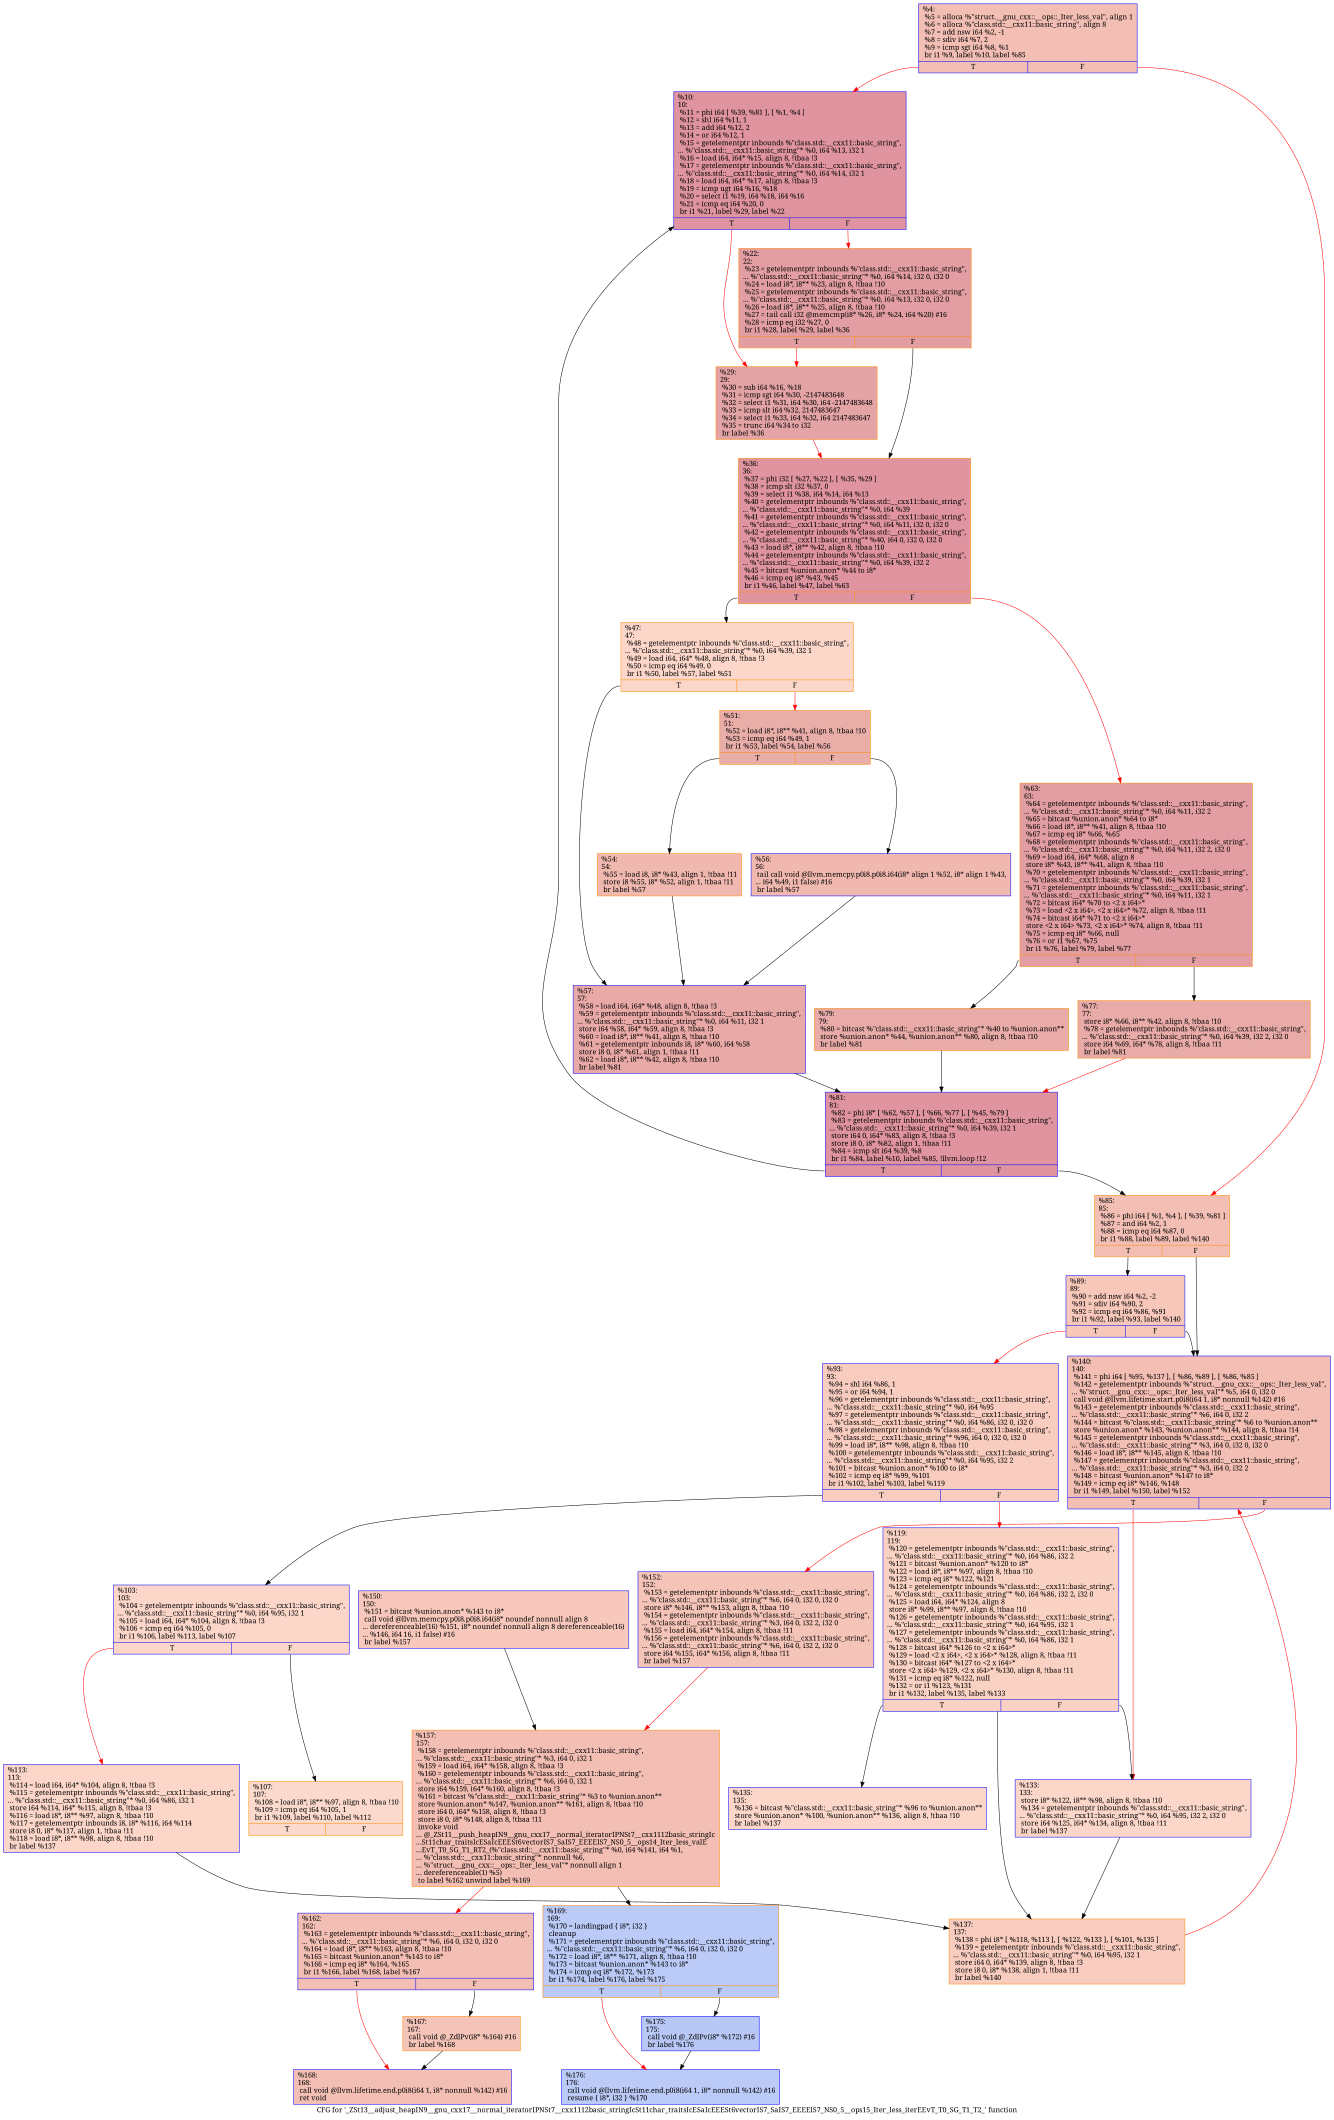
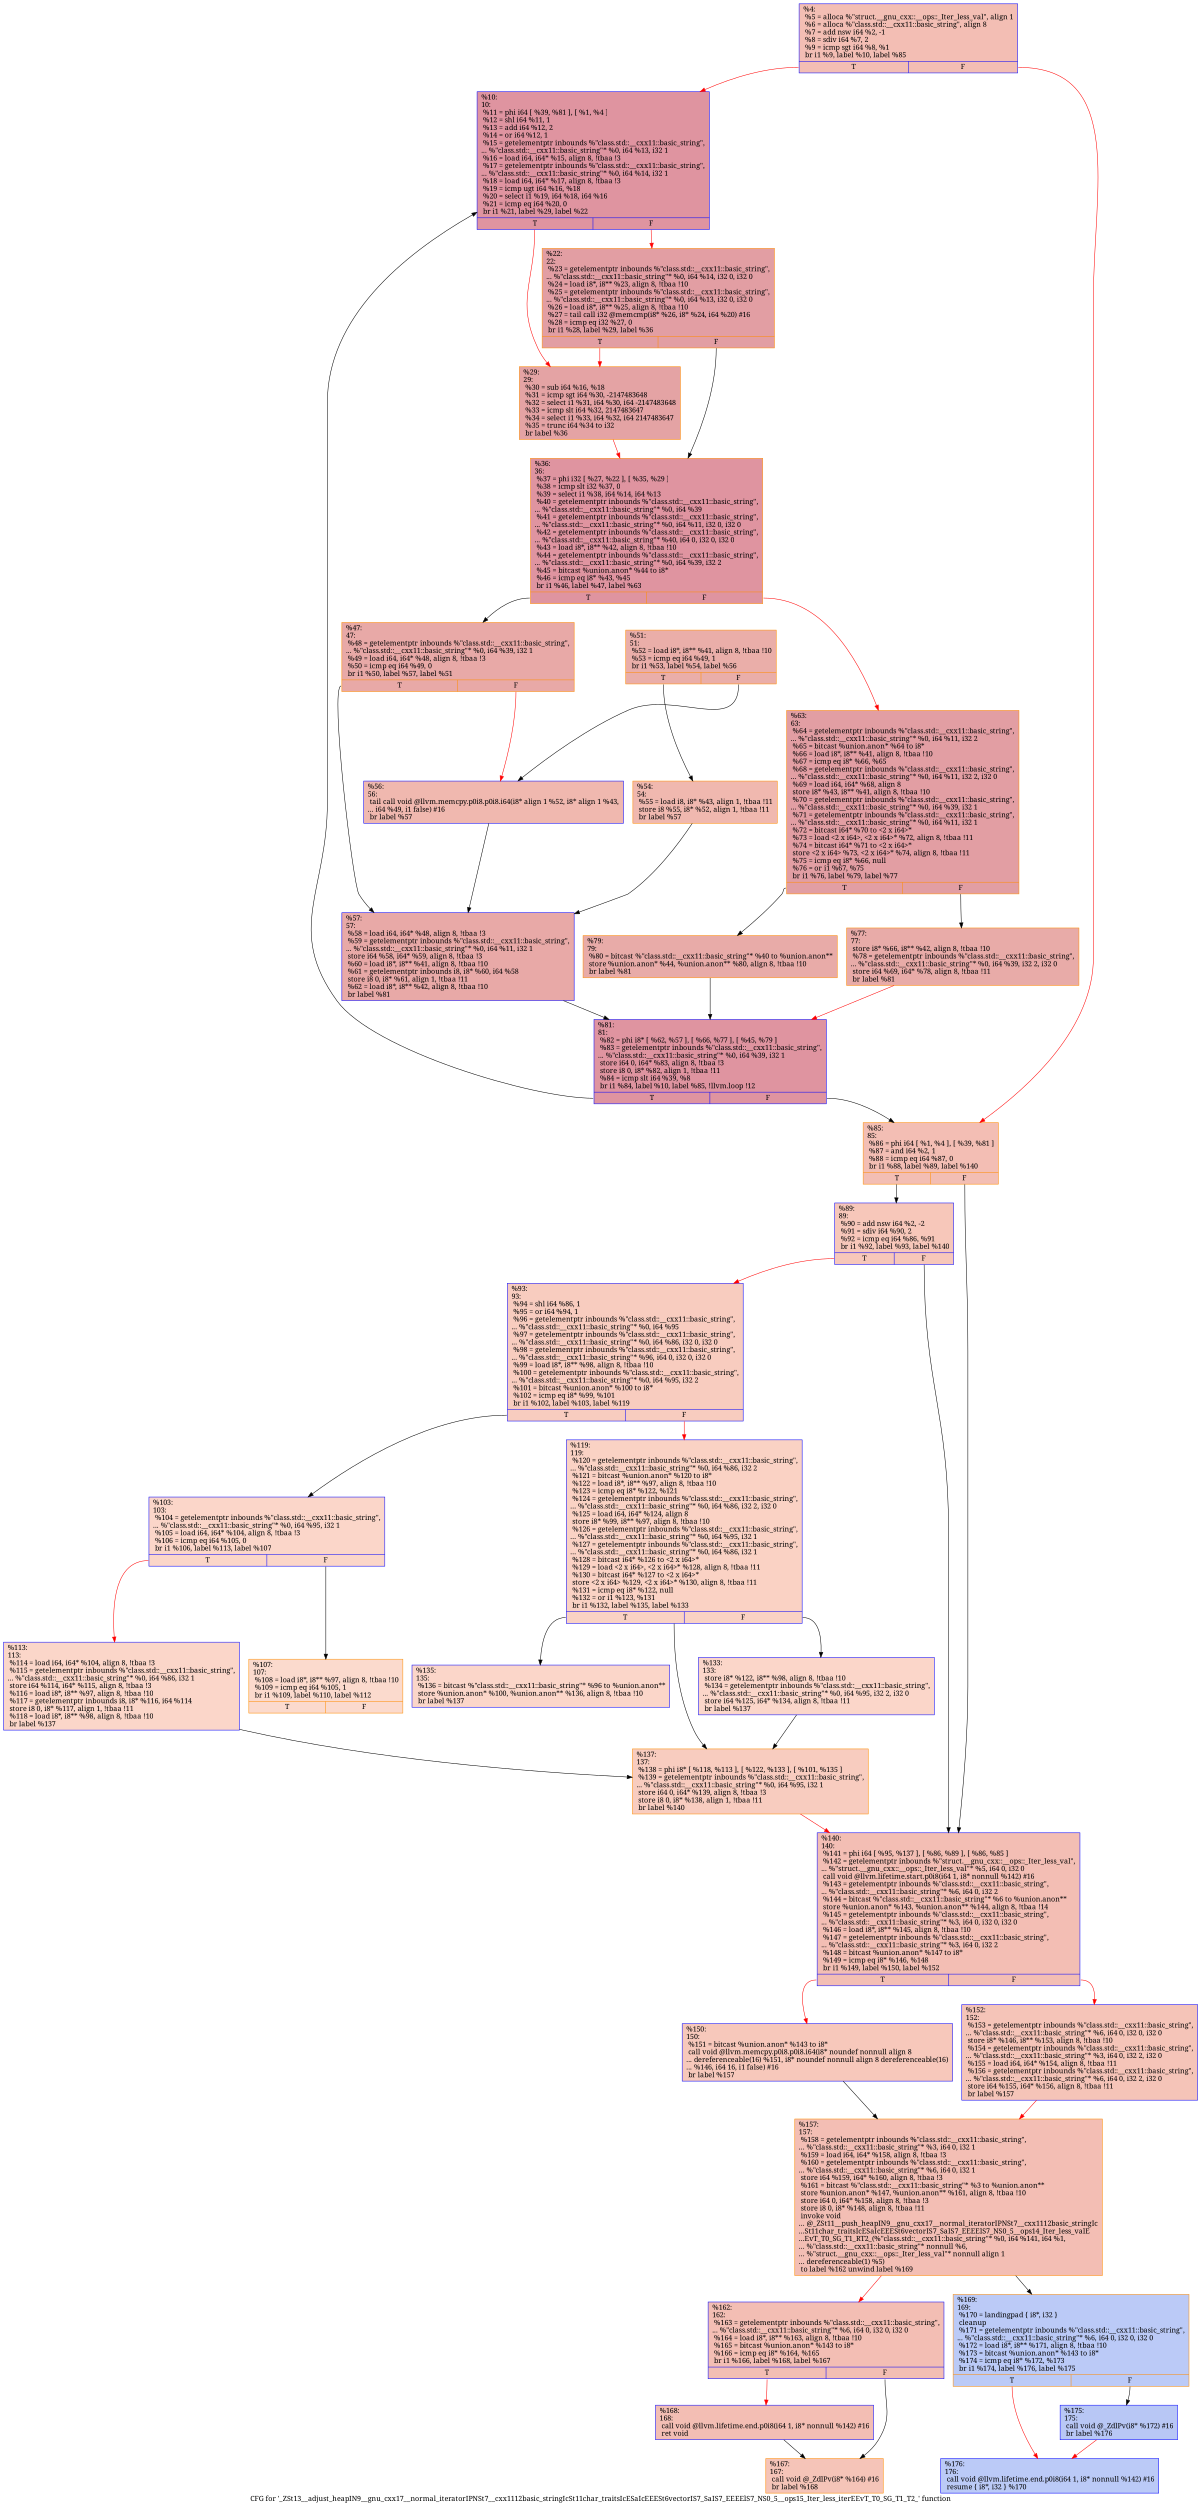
(737, 657) -> (458, 657)
(795, 698) -> (512, 734)
(1133, 1642) -> (803, 1996)
(687, 2058) -> (1086, 2448)
(434, 2059) -> (793, 2447)
